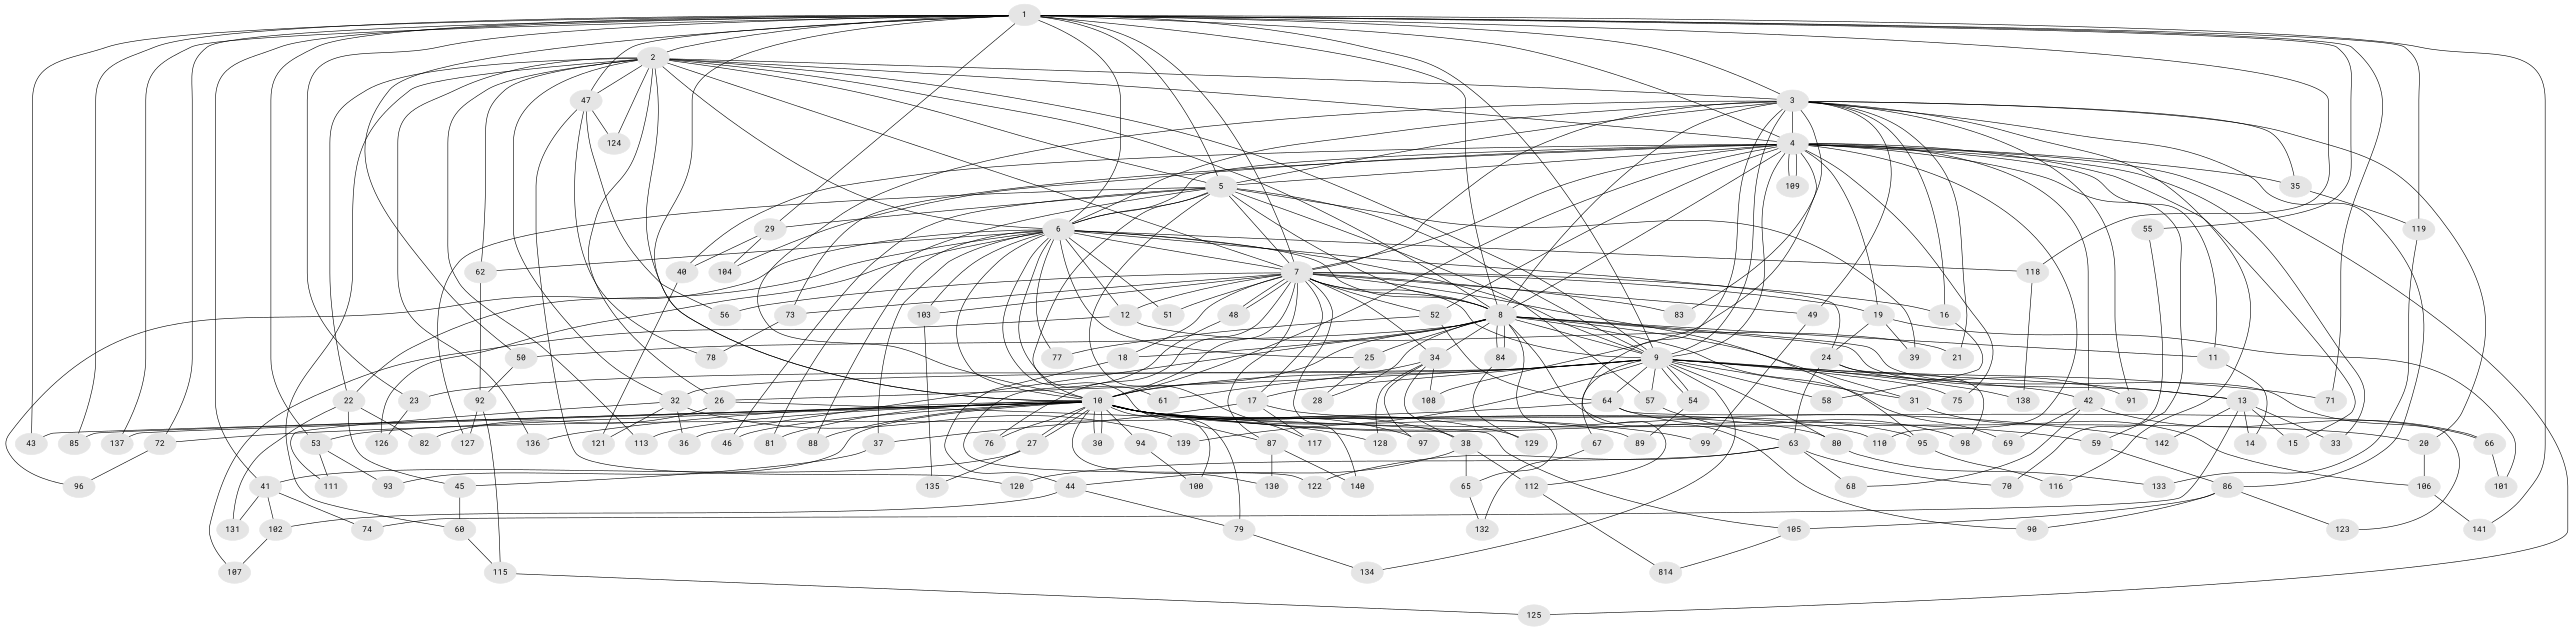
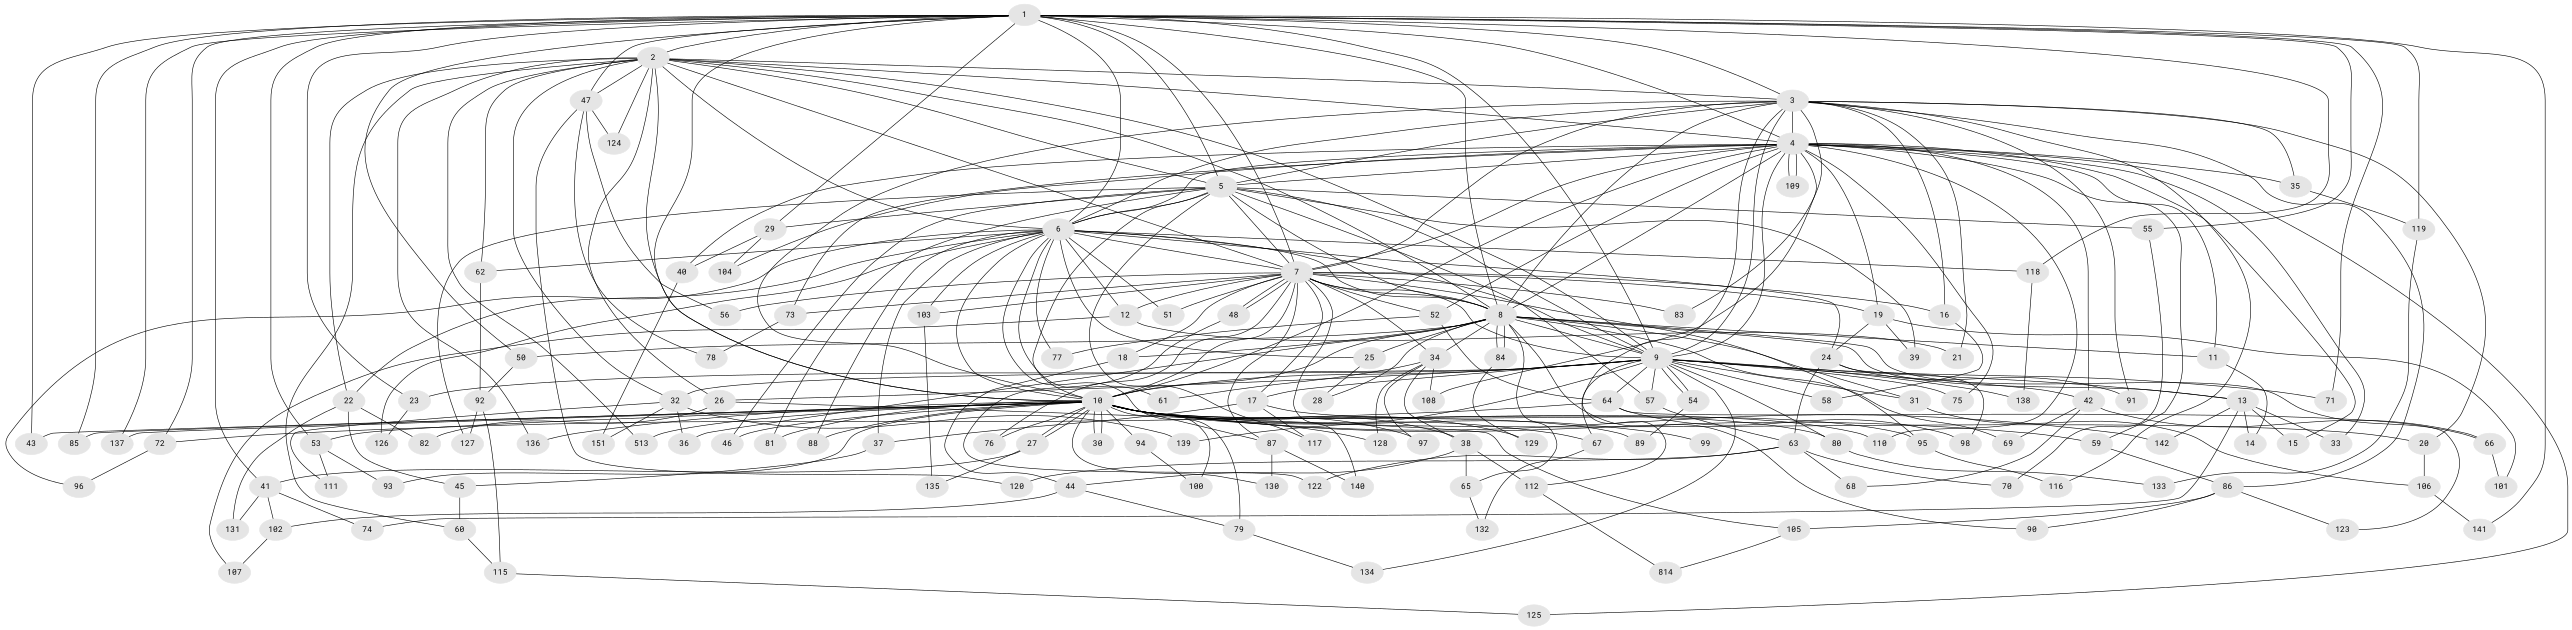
none -> (1662, 207)
(1813, 315) -> none
none -> (1348, 422)
(599, 444) -> (599, 444)
(641, 444) -> (641, 444)
